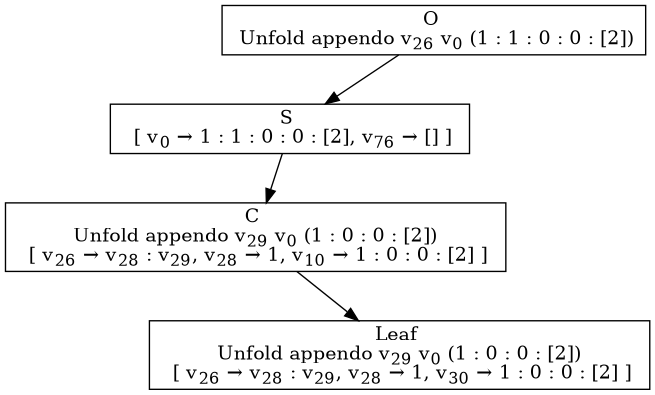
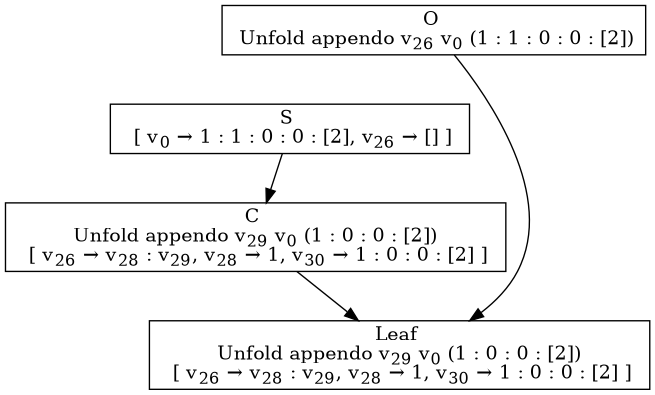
(368, 76) -> (524, 182)
(385, 137) -> (385, 137)
(315, 255) -> (315, 255)
